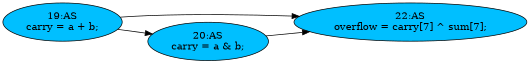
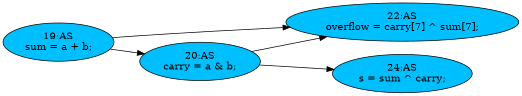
(63, 22) -> (58, 42)
none -> (402, 74)
